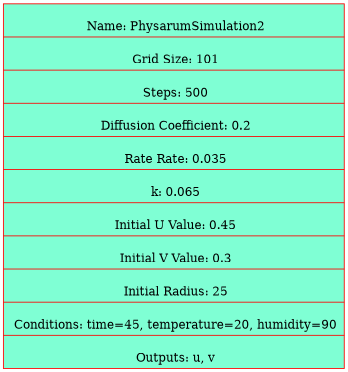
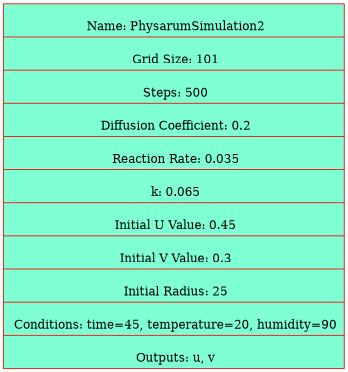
(174, 159) -> (174, 159)
